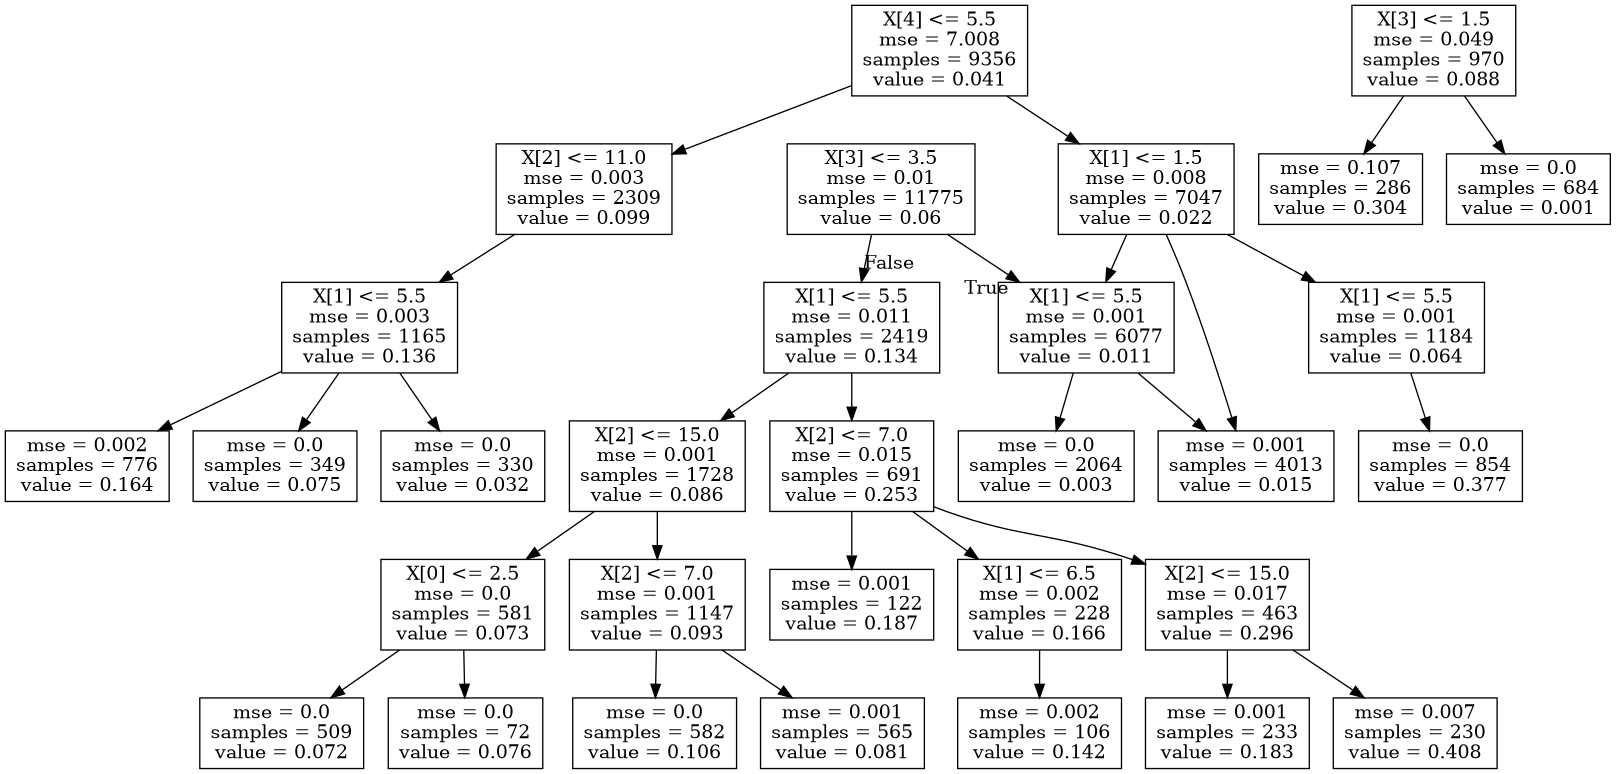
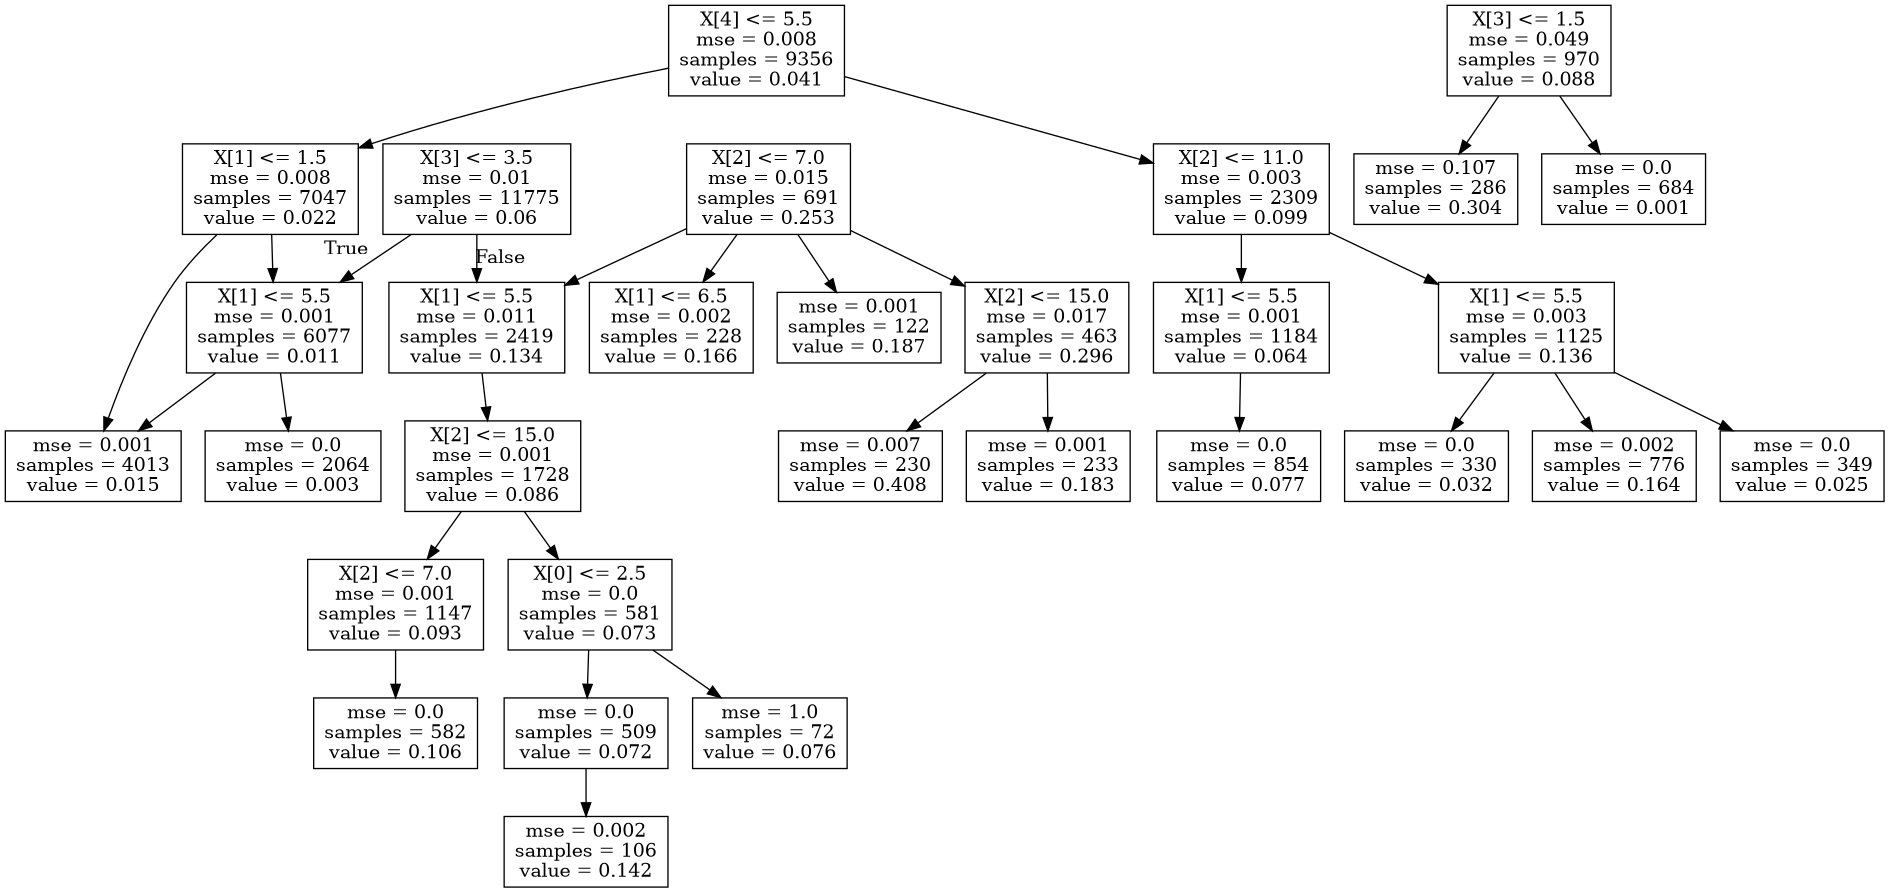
(940, 51) -> (757, 51)
(1265, 255) -> (1241, 252)
(370, 328) -> (1526, 328)
(852, 390) -> (632, 254)
(275, 466) -> (1802, 466)
(1440, 466) -> (1239, 466)
(1040, 667) -> (586, 786)
(466, 733) -> (770, 733)
(842, 733) -> none
